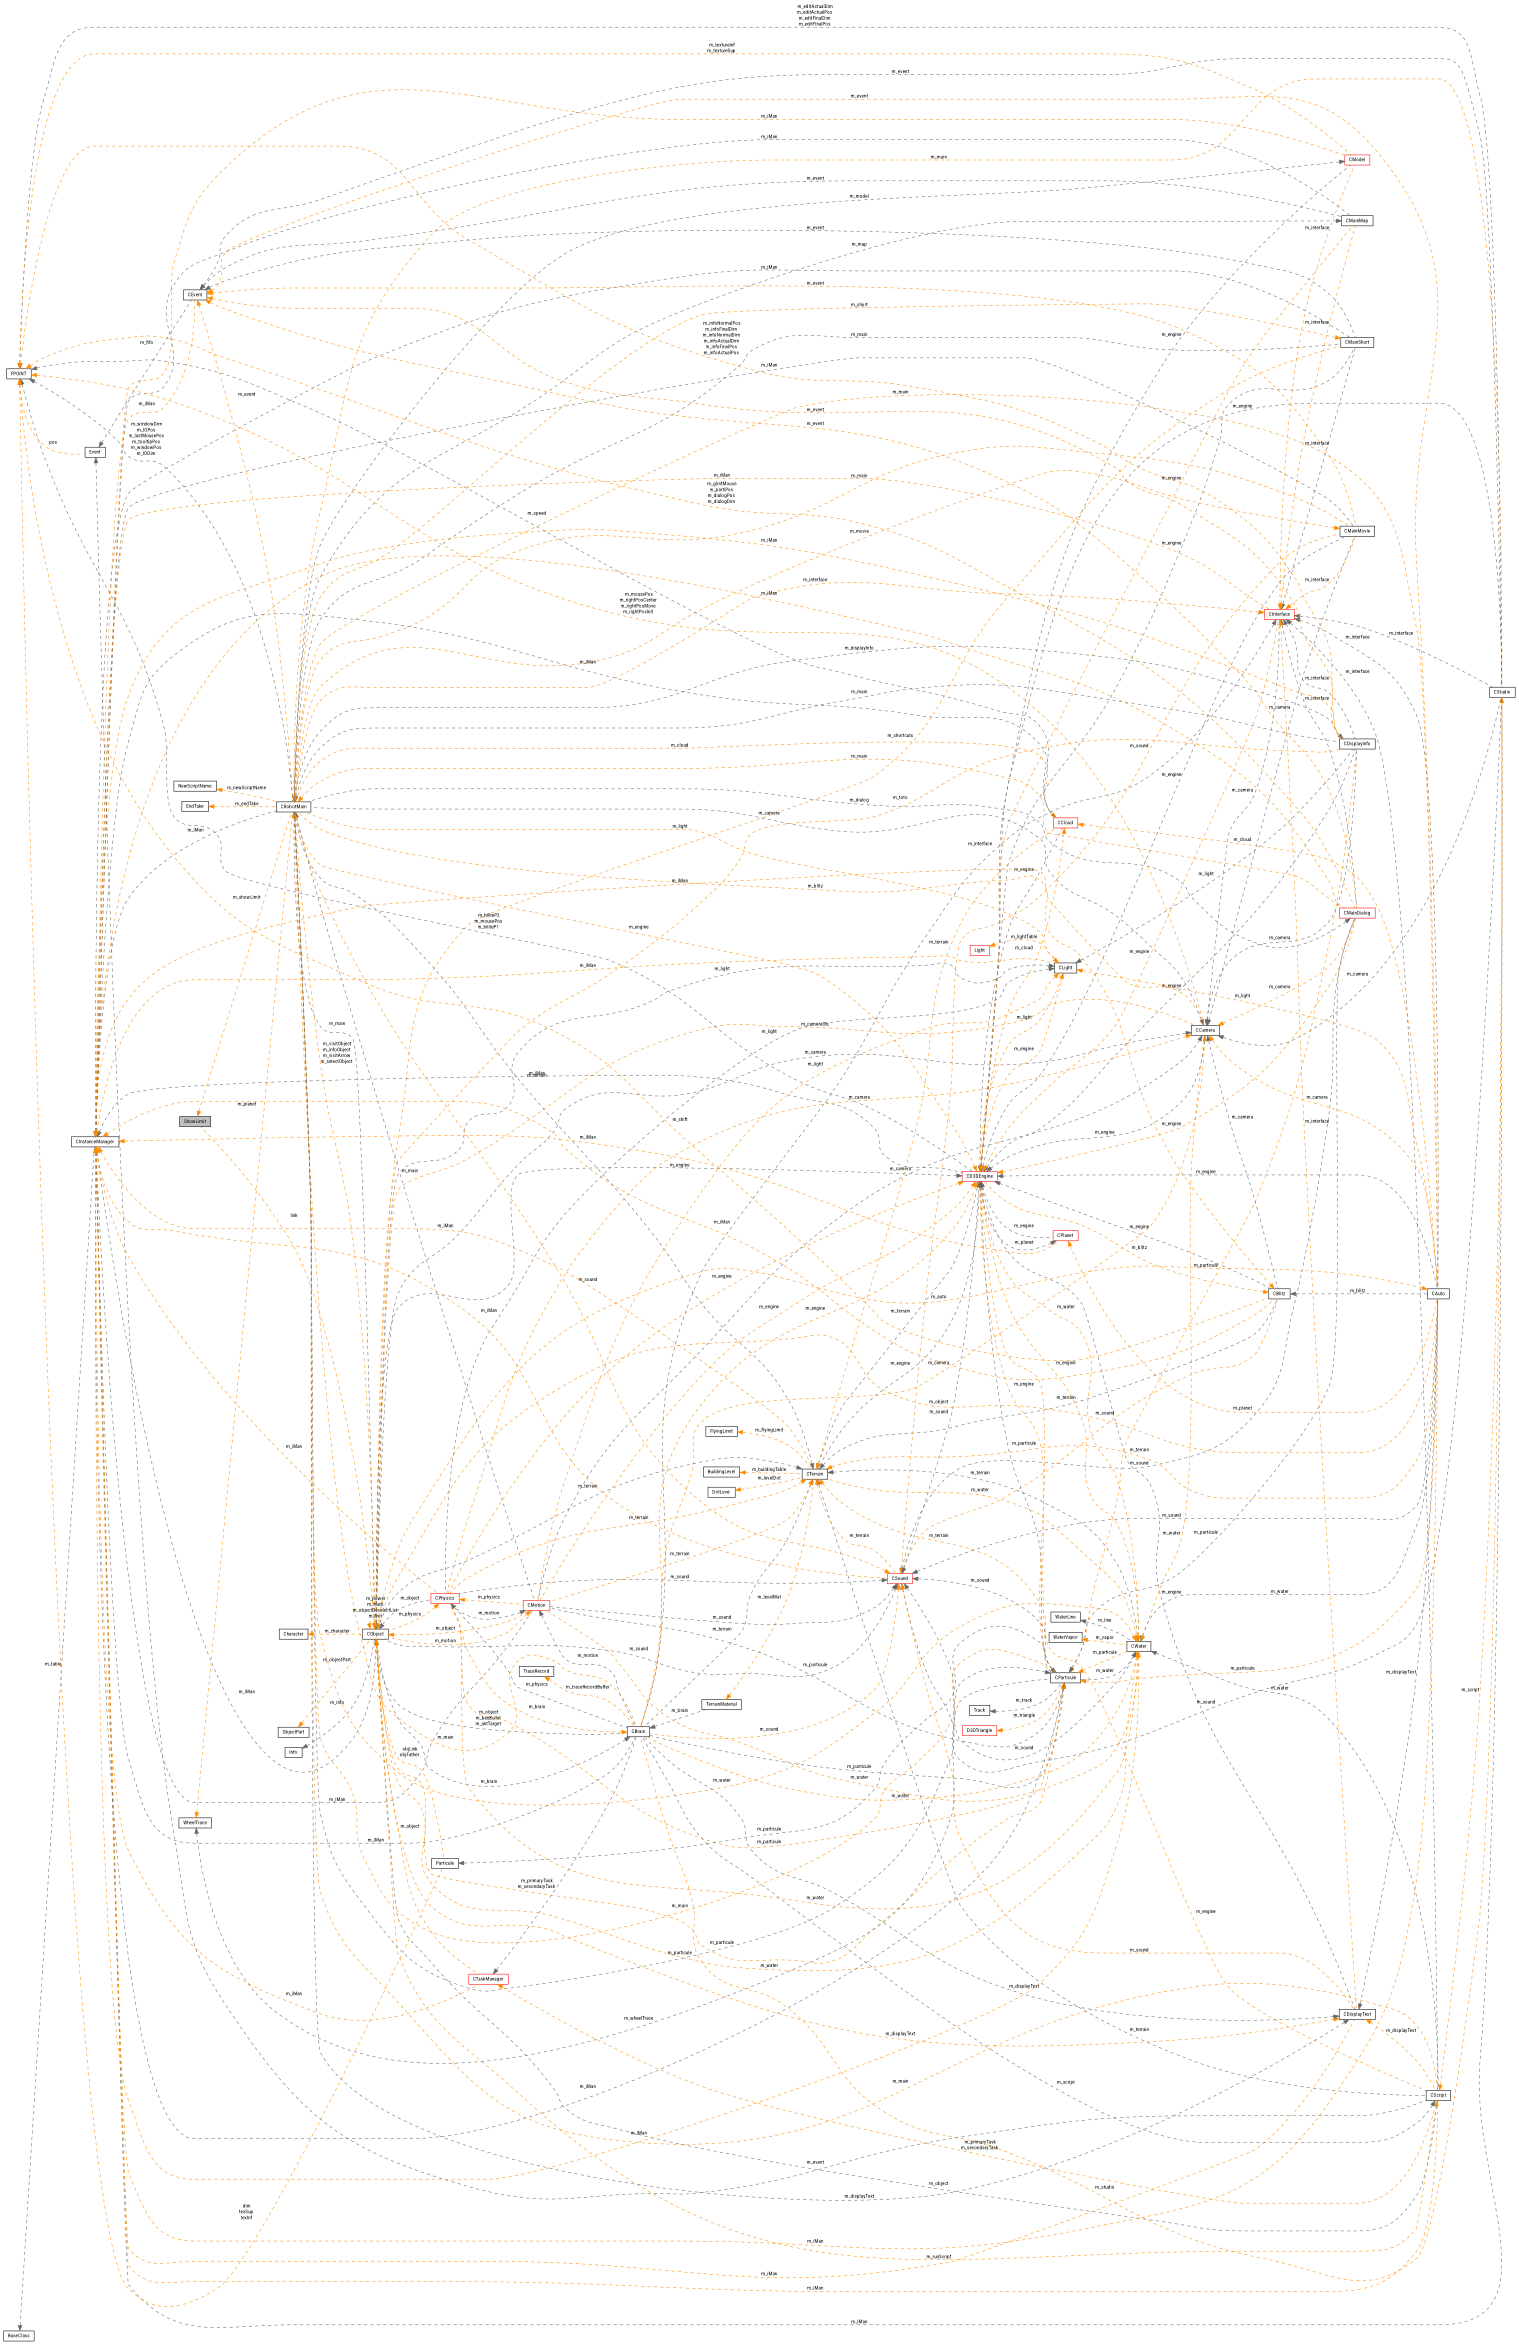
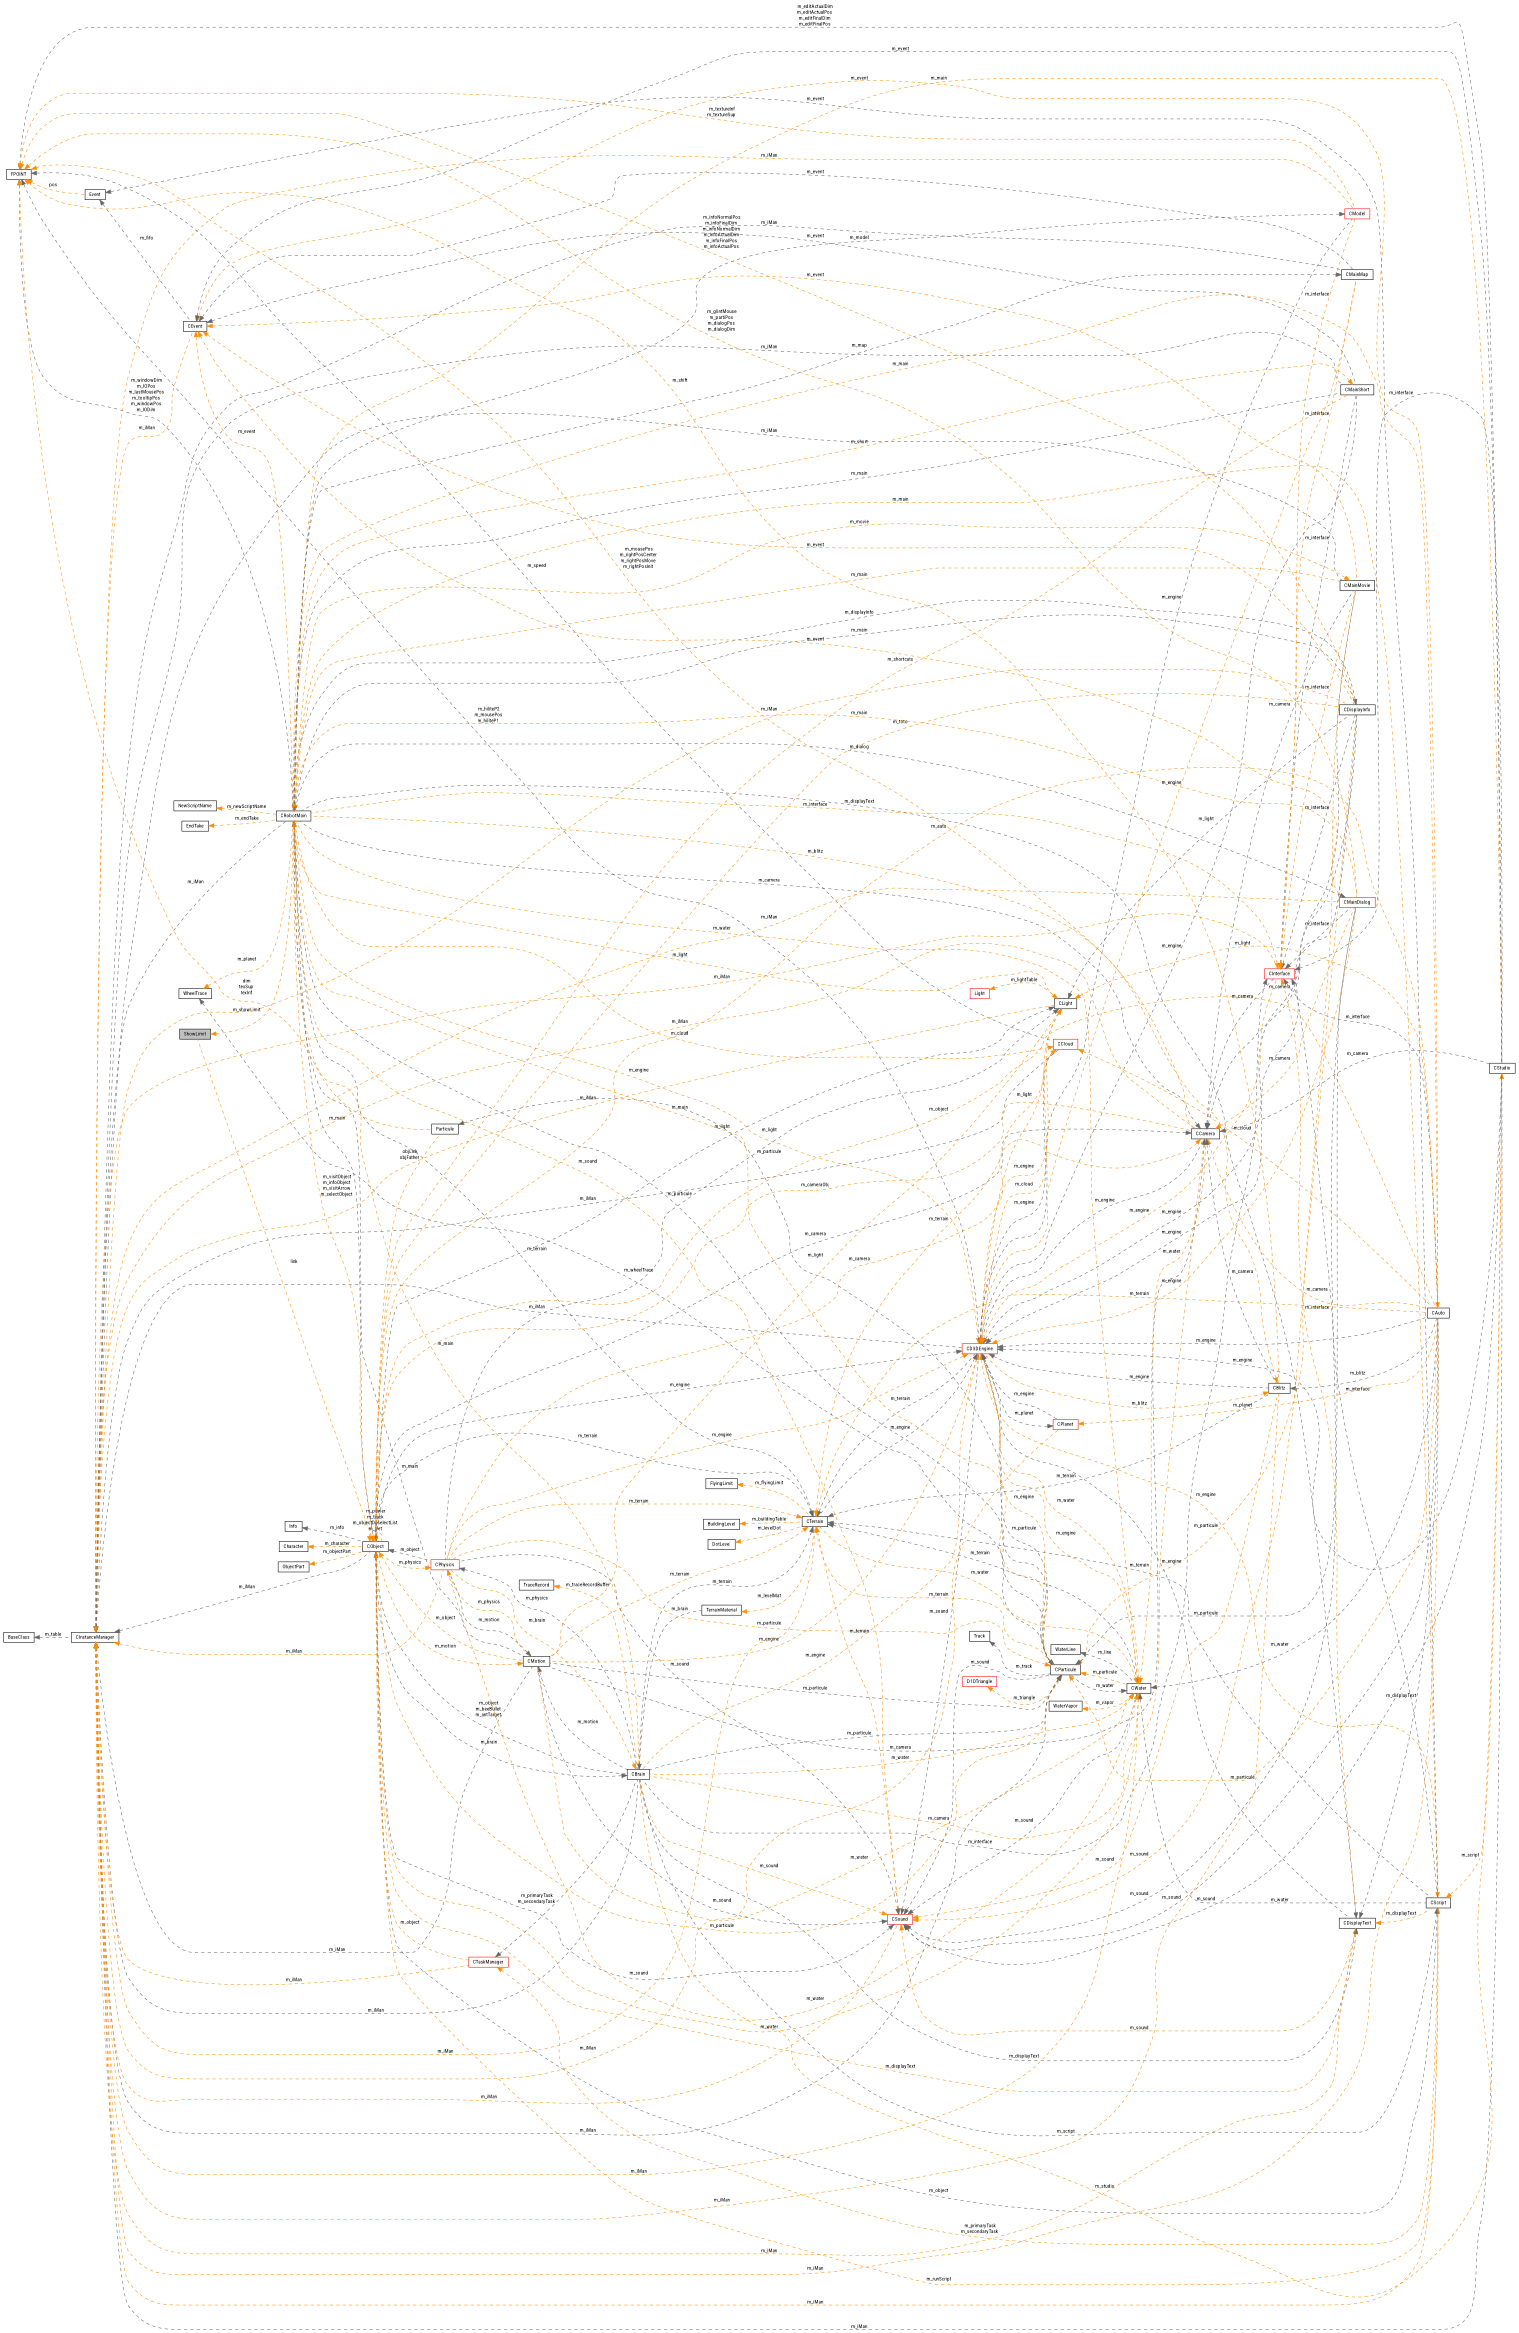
(537, 1605) -> (537, 1661)
(980, 1731) -> (980, 1682)
(345, 1944) -> (1384, 640)
